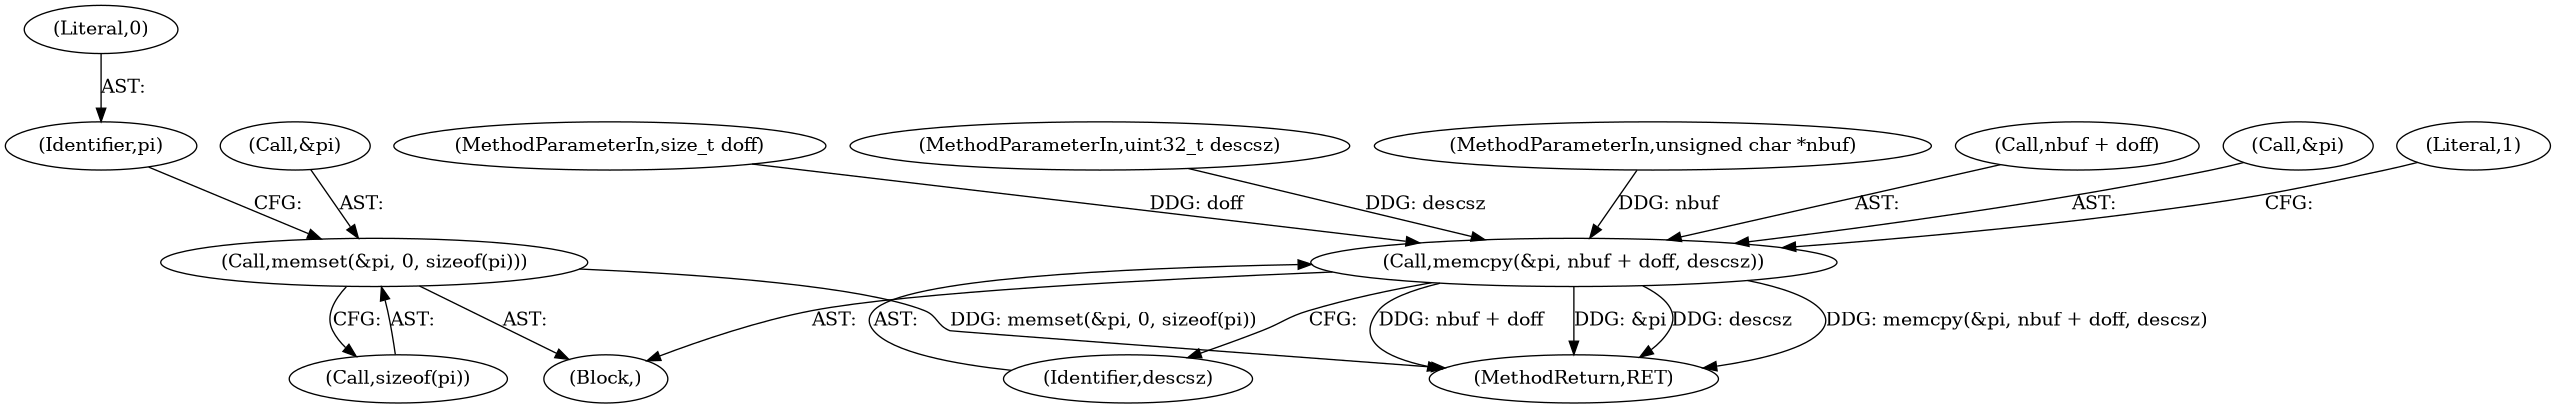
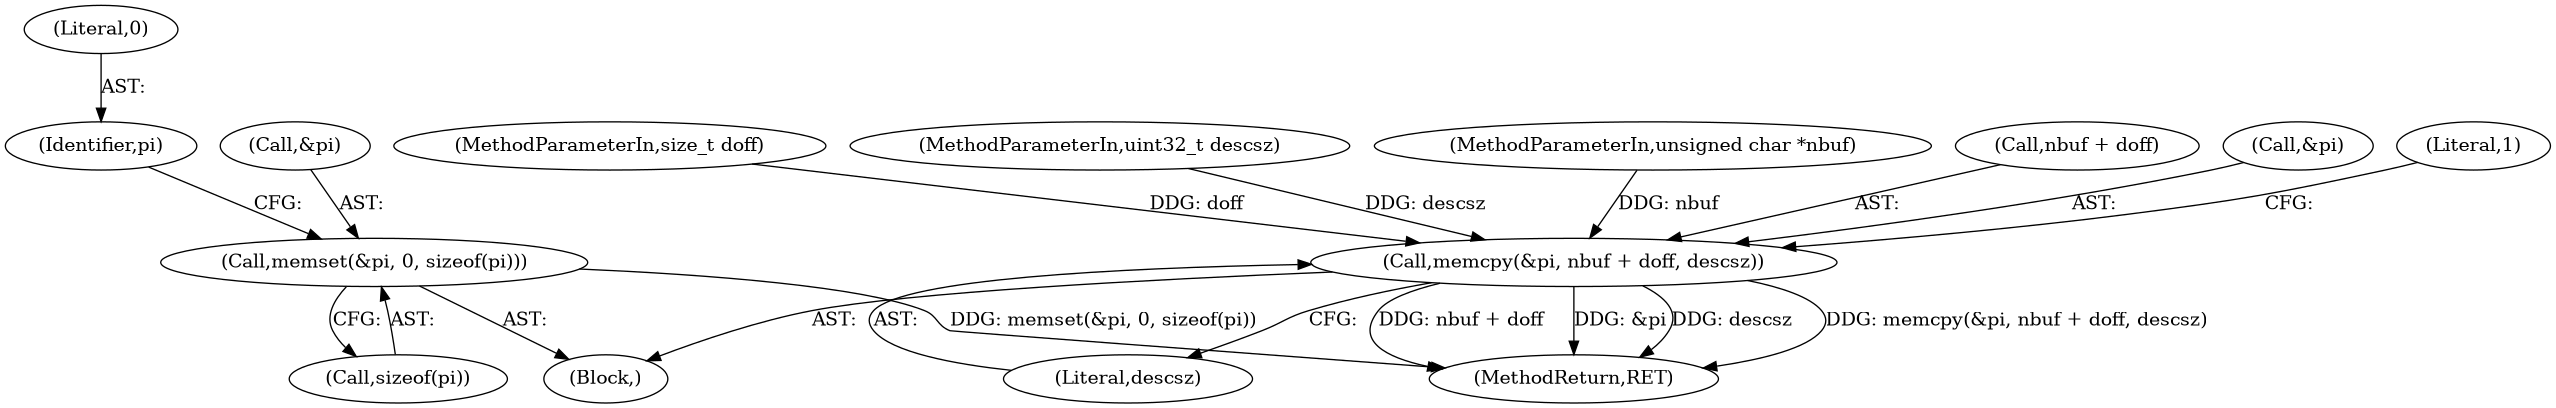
(1128, 379) -> (1128, 379)
